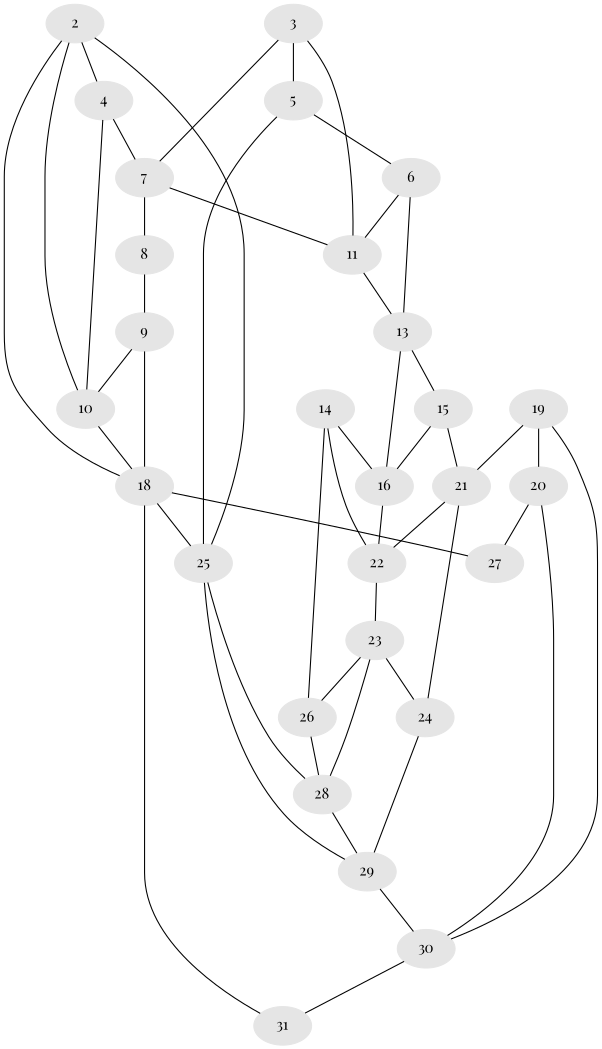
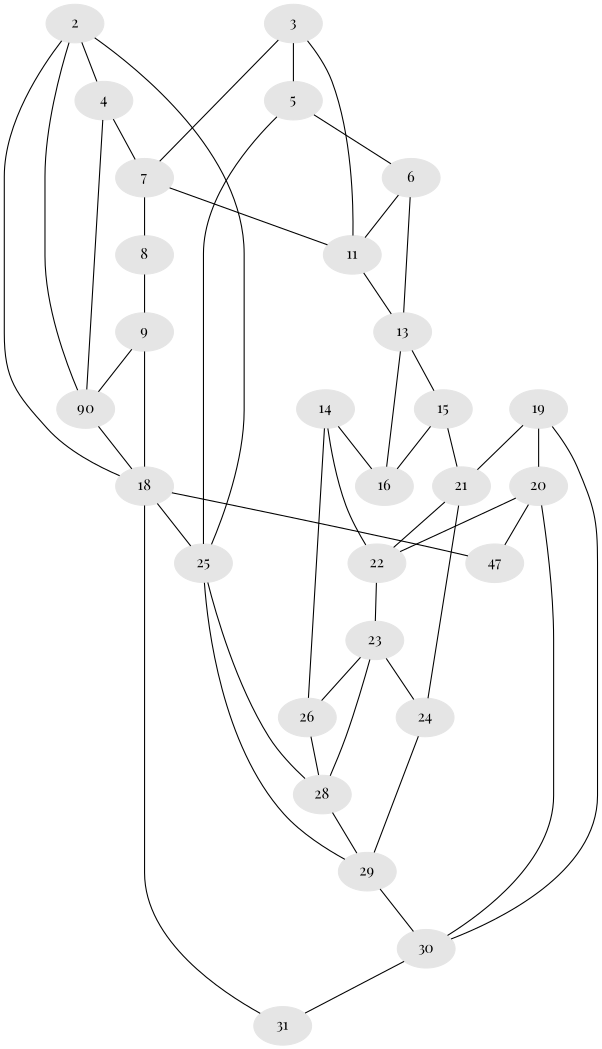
(86, 409) -> (86, 409)
(381, 525) -> (464, 522)
(495, 563) -> (495, 563)
